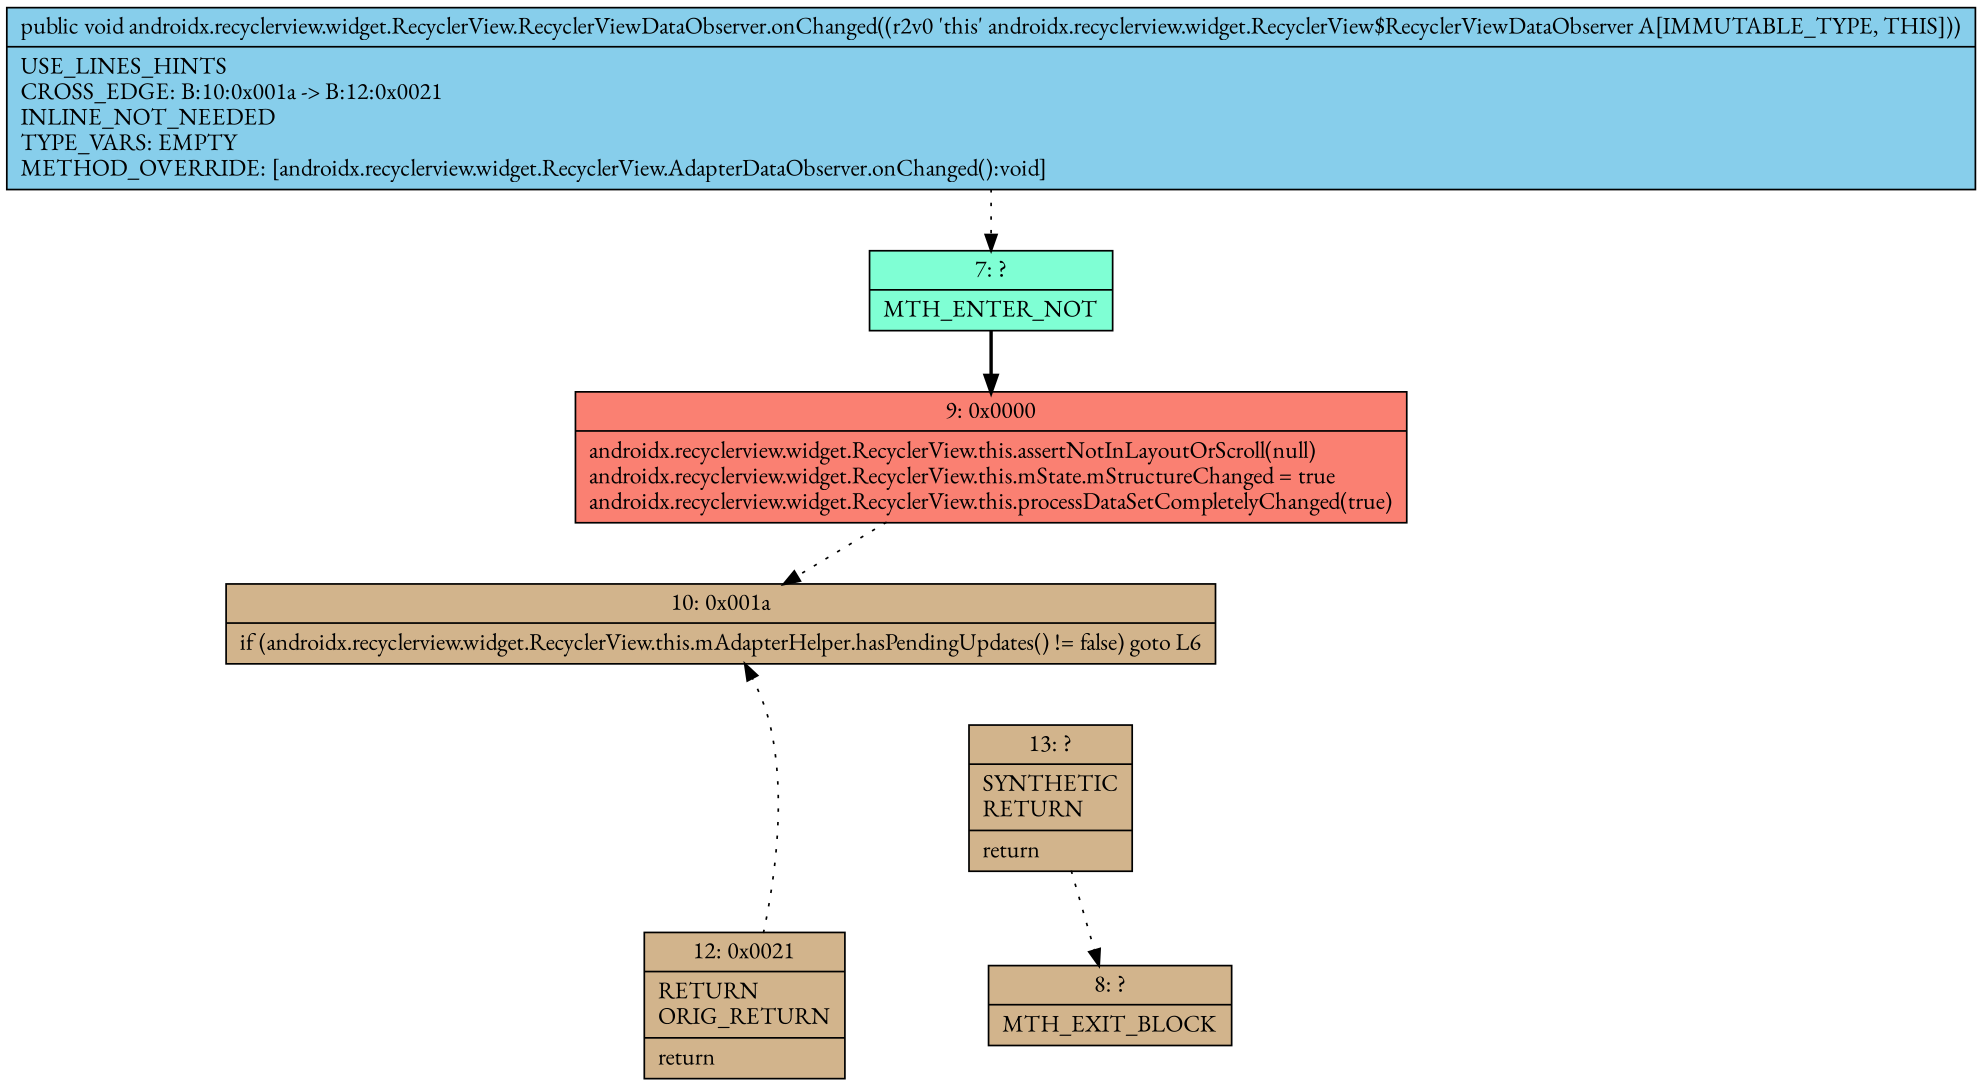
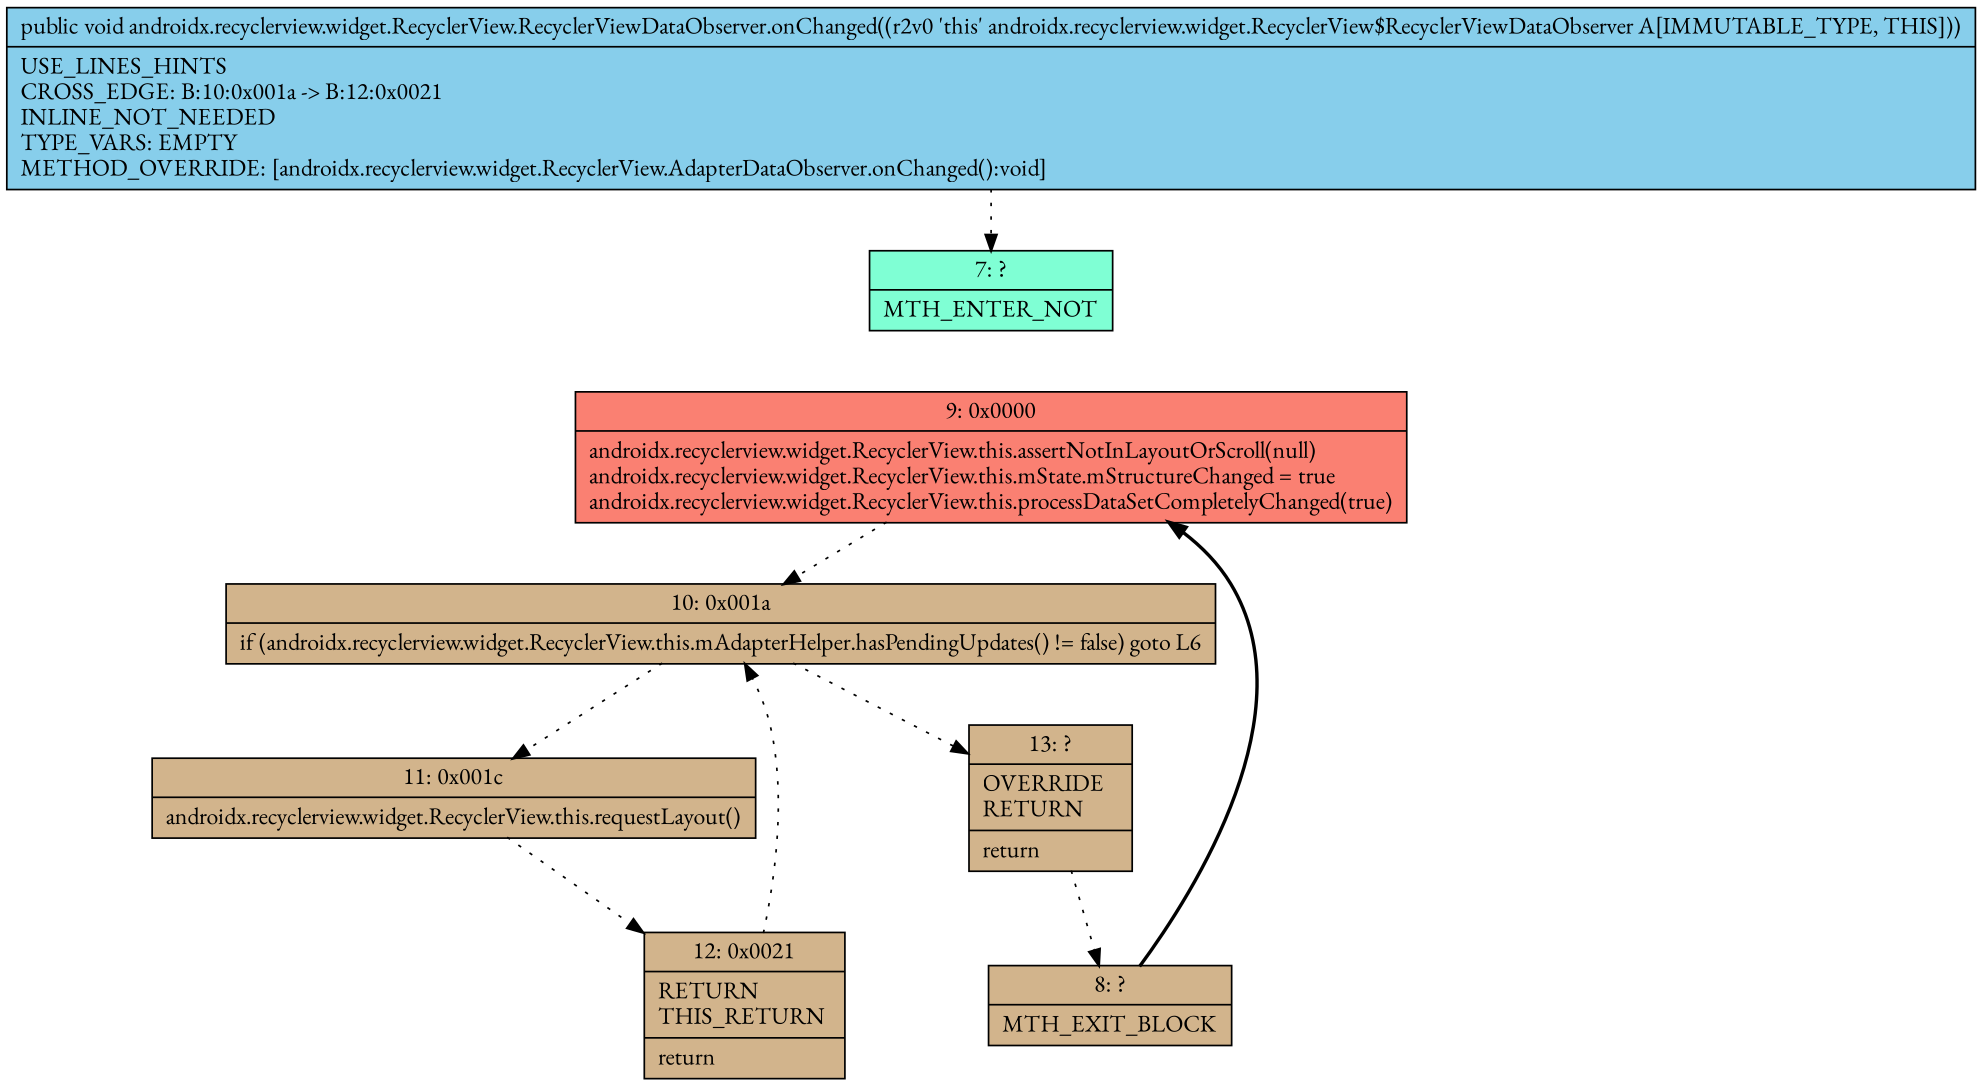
(991, 353) -> (1248, 751)
none -> (873, 704)
(1051, 784) -> (1044, 784)
none -> (454, 798)
(745, 1017) -> (742, 1017)
